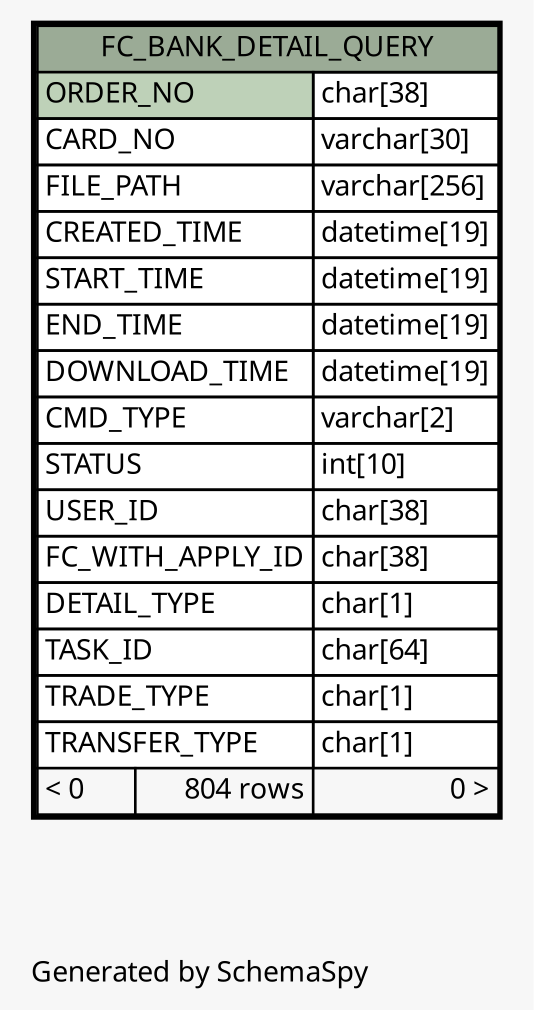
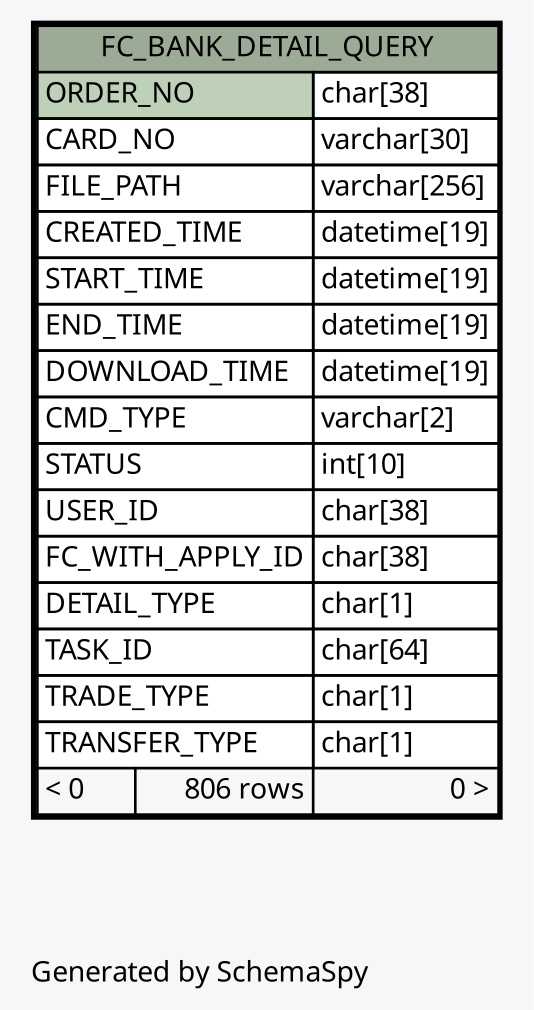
(245, 790) -> (245, 790)
